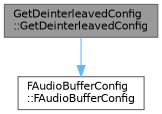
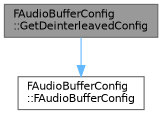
(81, 21) -> (81, 21)
